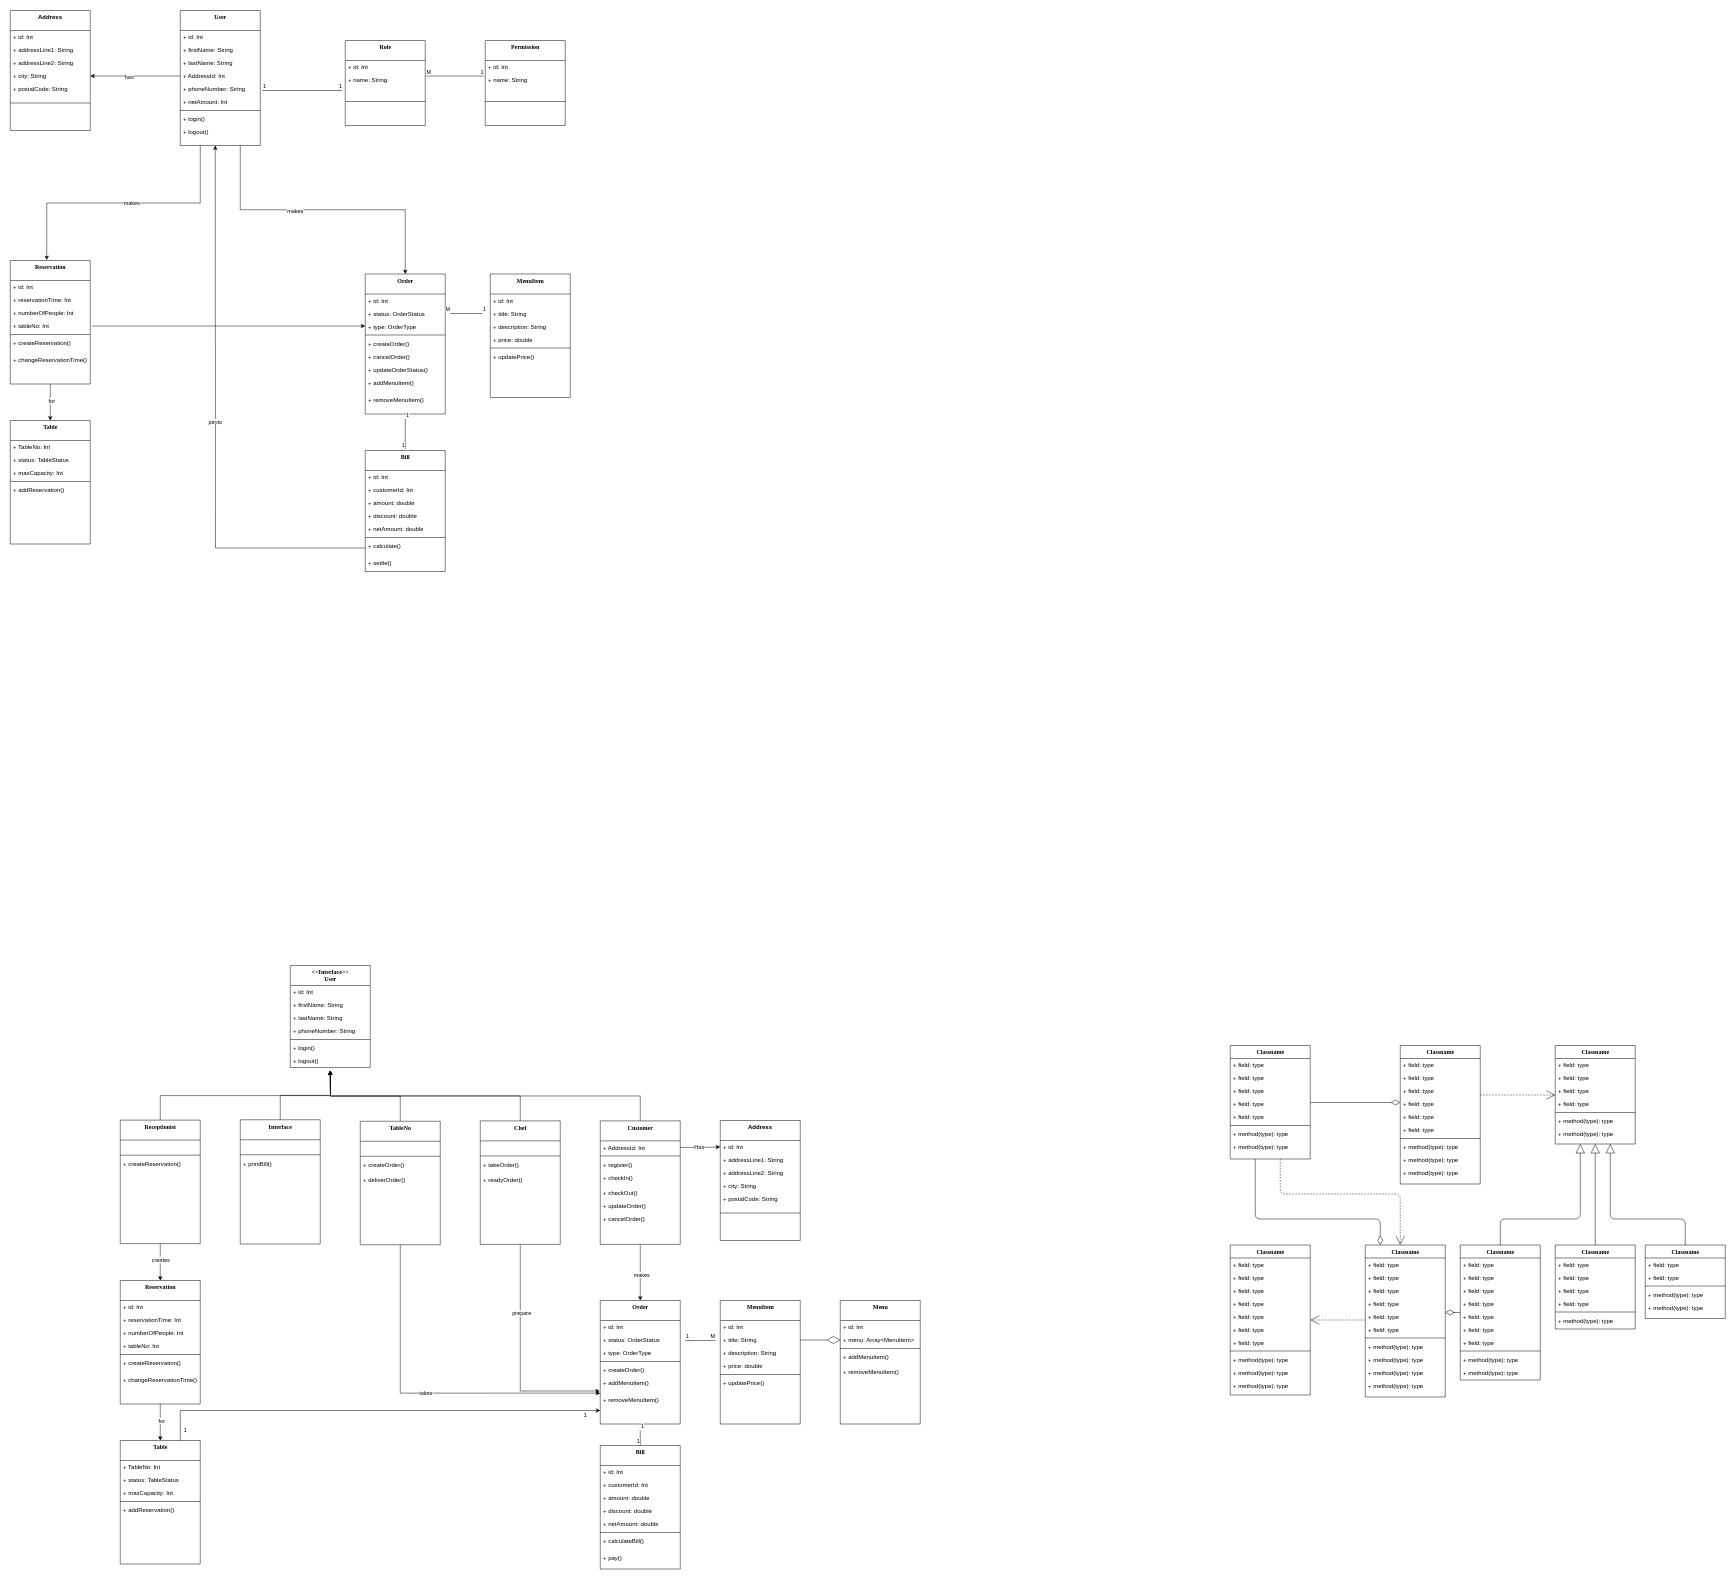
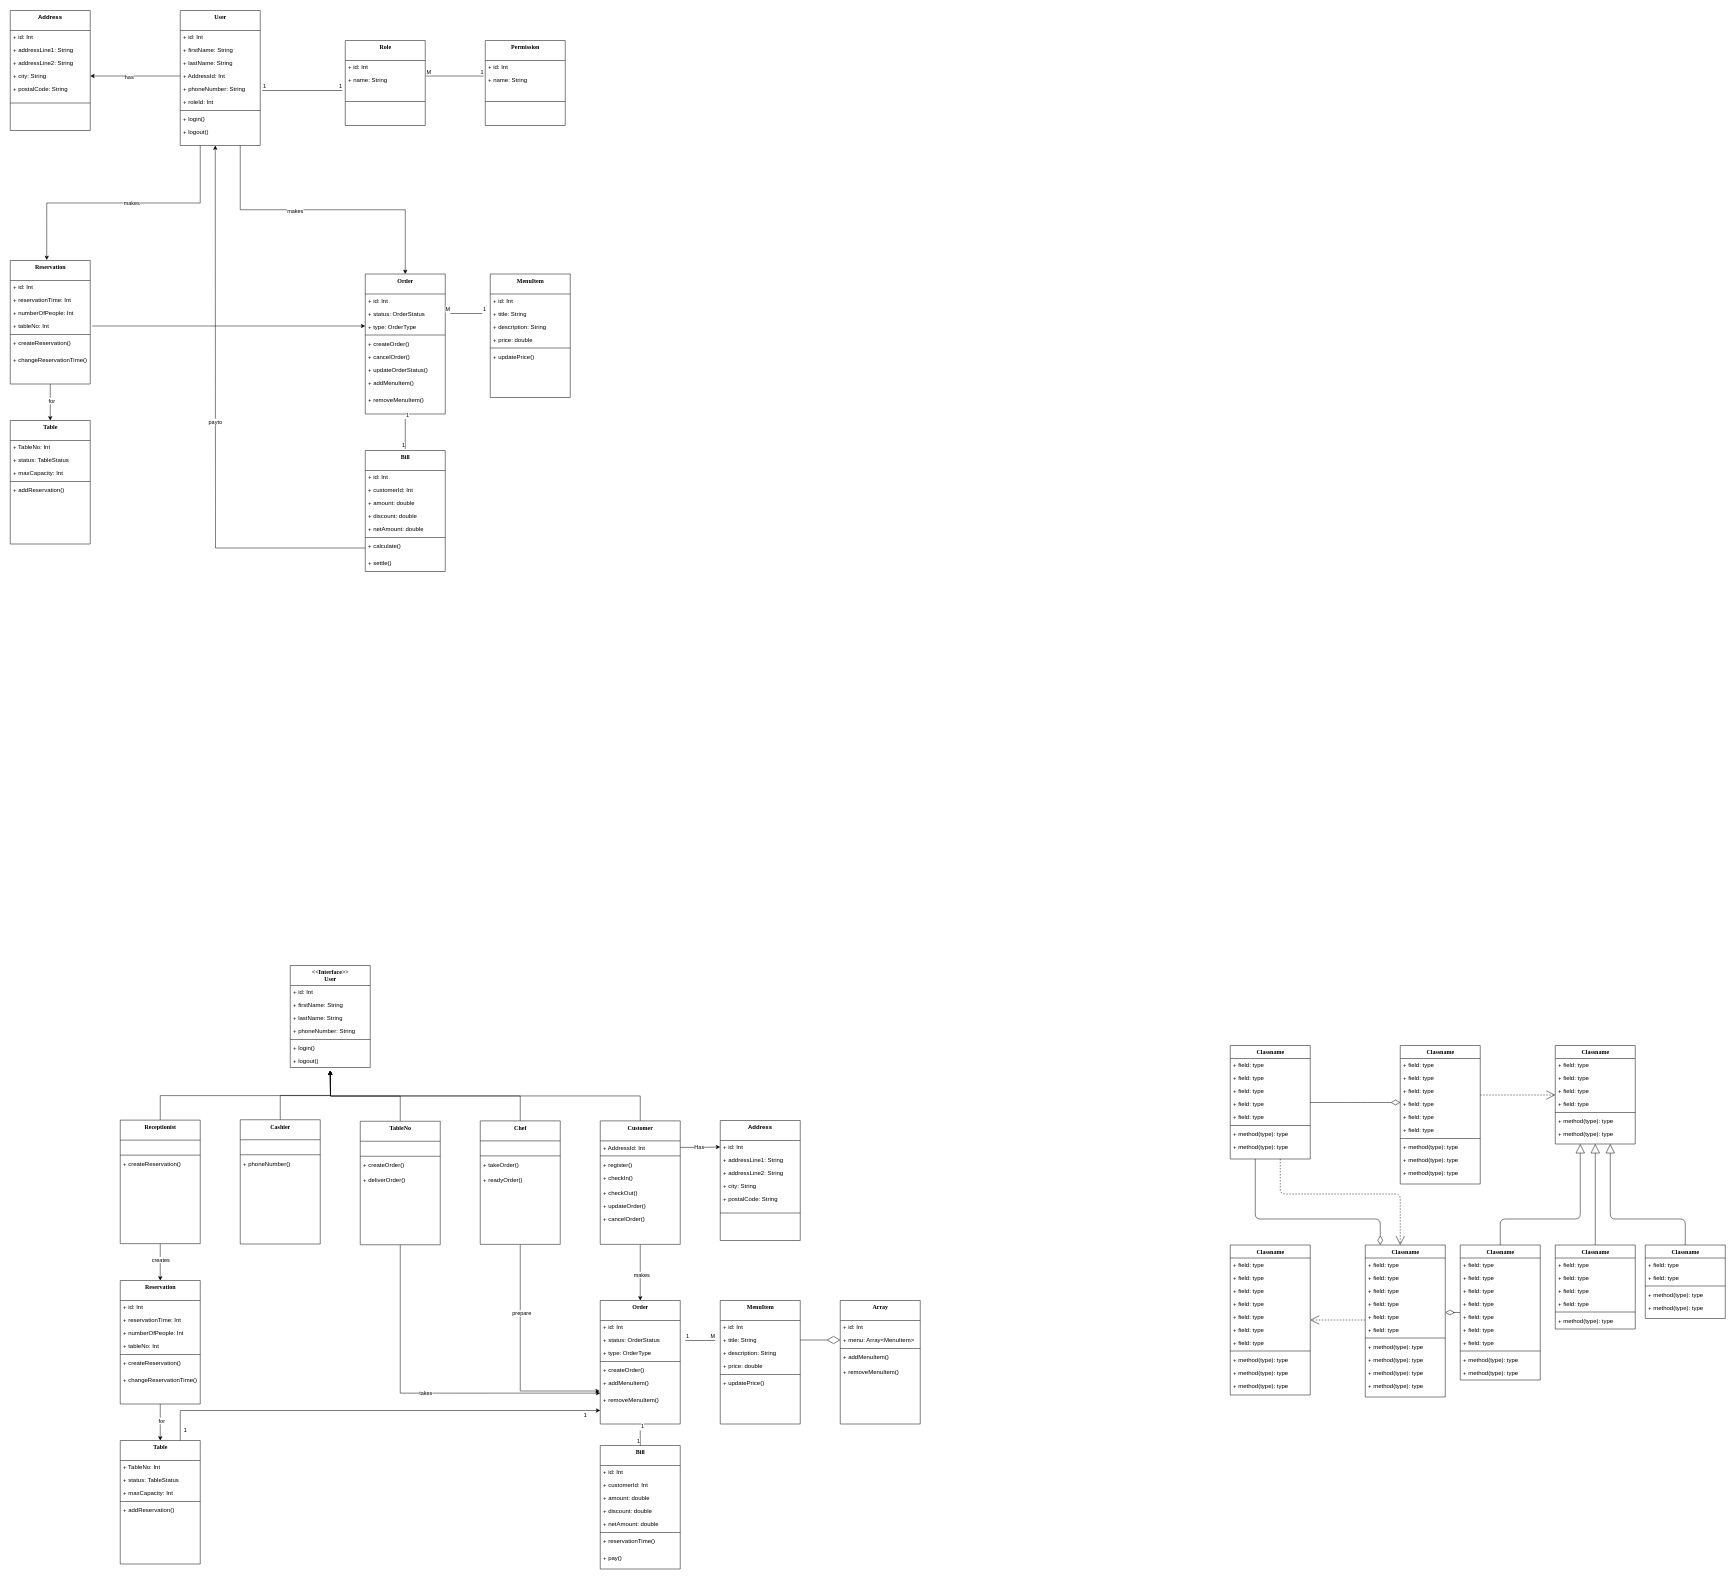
(208, 102) -> (202, 102)
(281, 1127) -> (281, 1127)
(261, 1164) -> (268, 1164)
(881, 1307) -> (881, 1307)
(627, 1541) -> (633, 1541)
